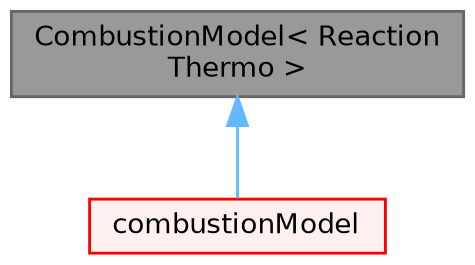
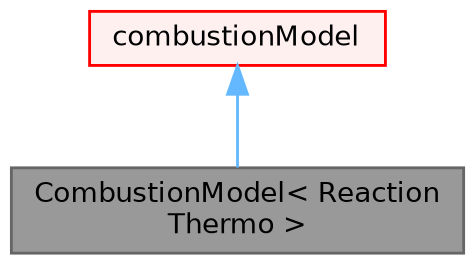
(238, 162) -> (238, 131)
